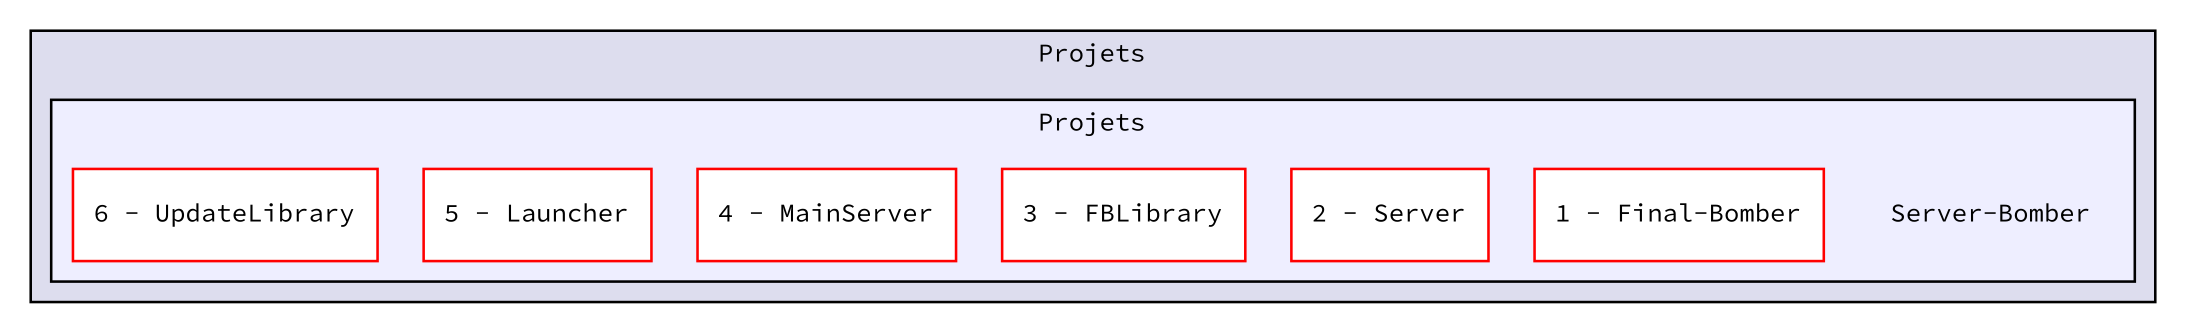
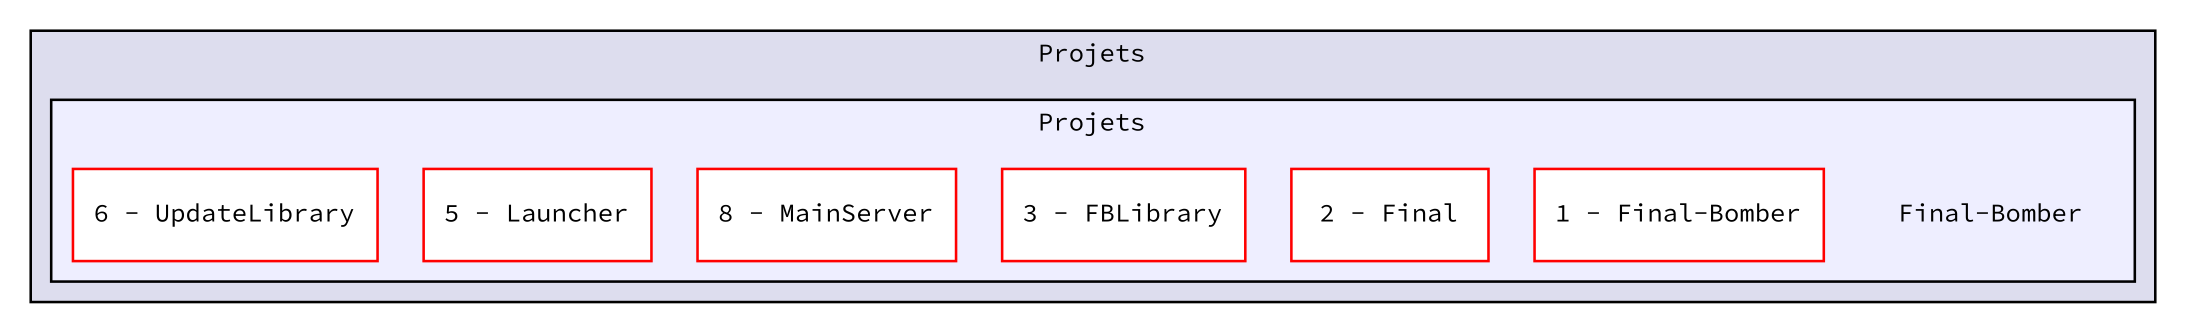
(827, 215) -> (827, 215)
(1390, 215) -> (1390, 215)
(1991, 215) -> (1991, 215)
